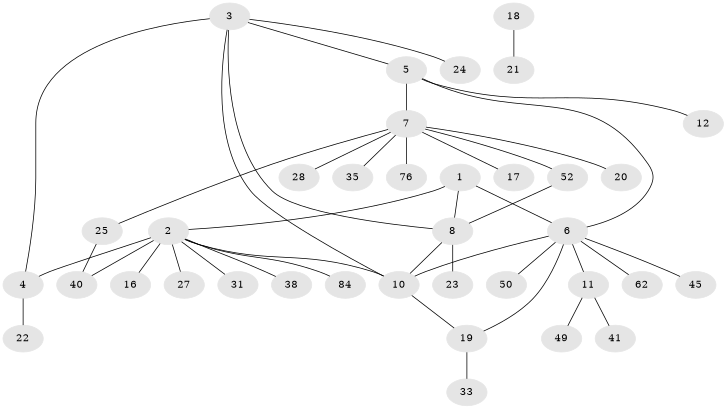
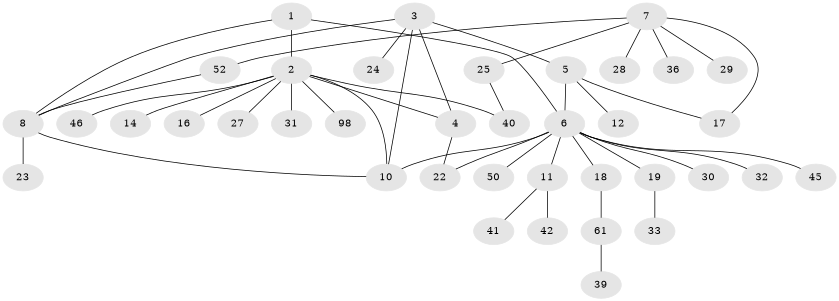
(514, 70) -> (601, 231)
(406, 97) -> (641, 100)
none -> (77, 124)
none -> (583, 151)
none -> (497, 152)
(353, 178) -> none
(406, 178) -> (673, 70)
(621, 178) -> (727, 70)
none -> (709, 178)
(292, 285) -> (345, 124)
(345, 285) -> (131, 124)
none -> (601, 285)
(642, 285) -> (762, 178)
(433, 312) -> none
(562, 339) -> (547, 231)
